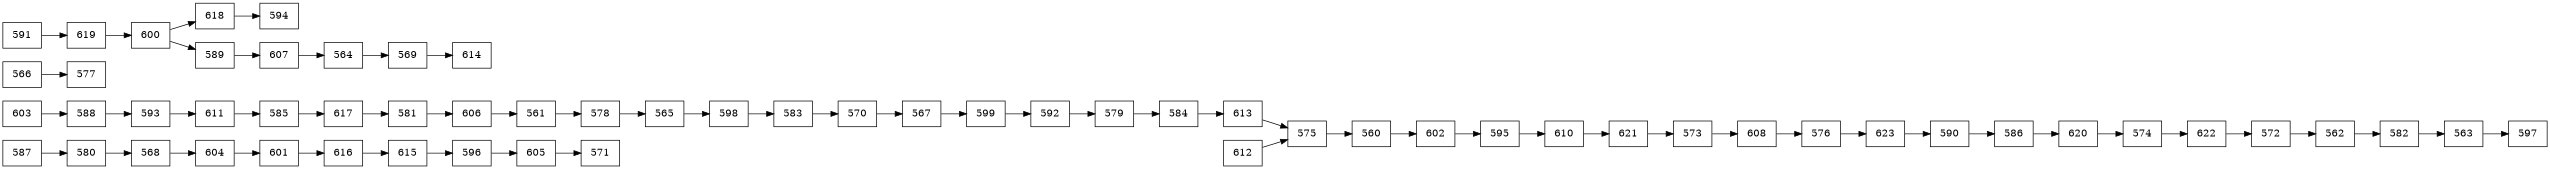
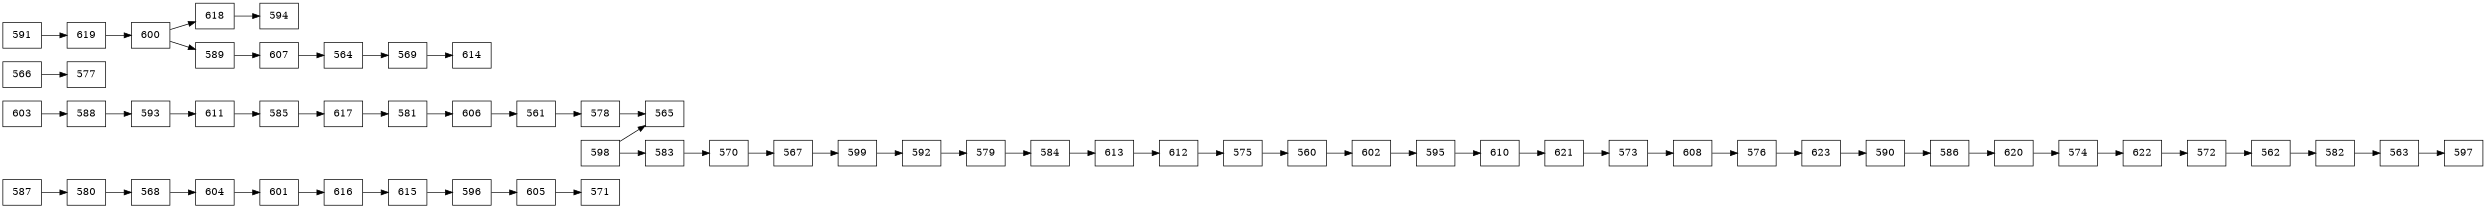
(693, 114) -> (630, 135)
(1272, 123) -> (1143, 153)
